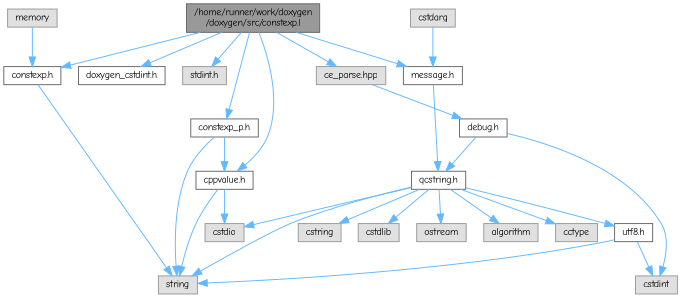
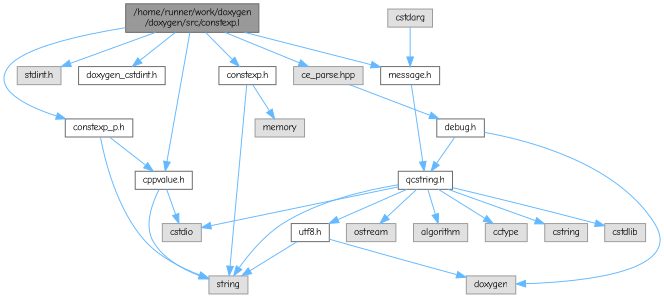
(32, 42) -> (261, 98)
(656, 285) -> (491, 285)
